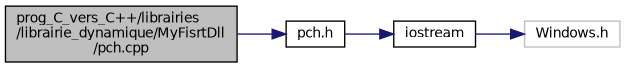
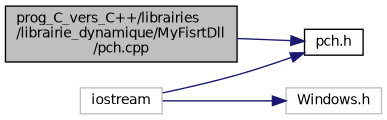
(362, 34) -> (228, 78)
(435, 34) -> (121, 101)
